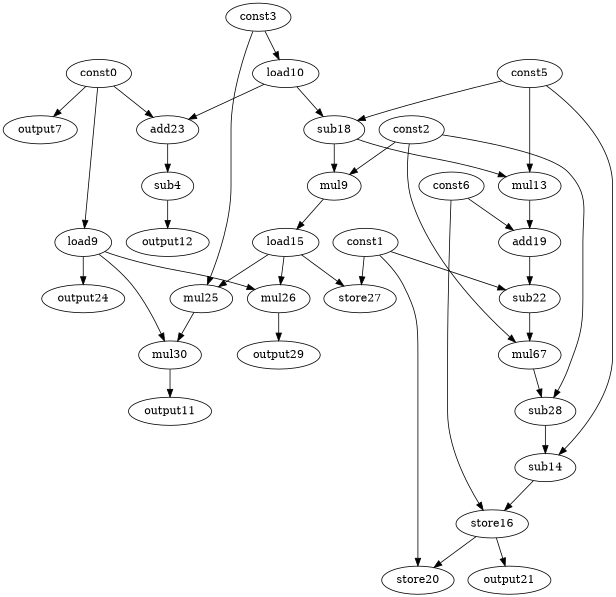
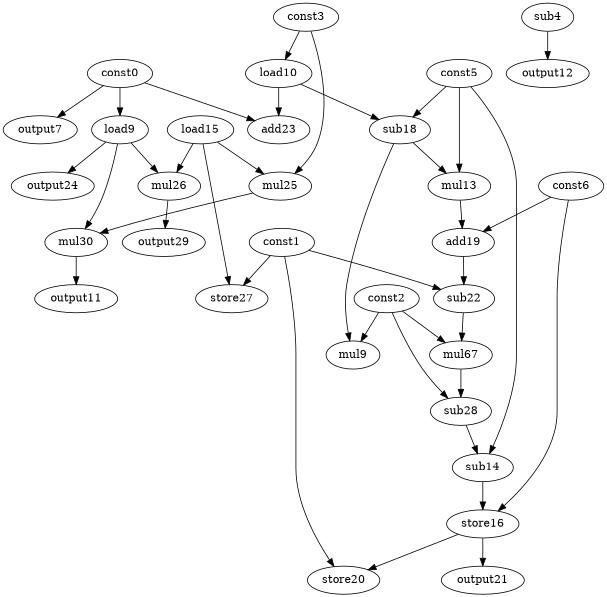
(168, 154) -> none
(313, 211) -> none
